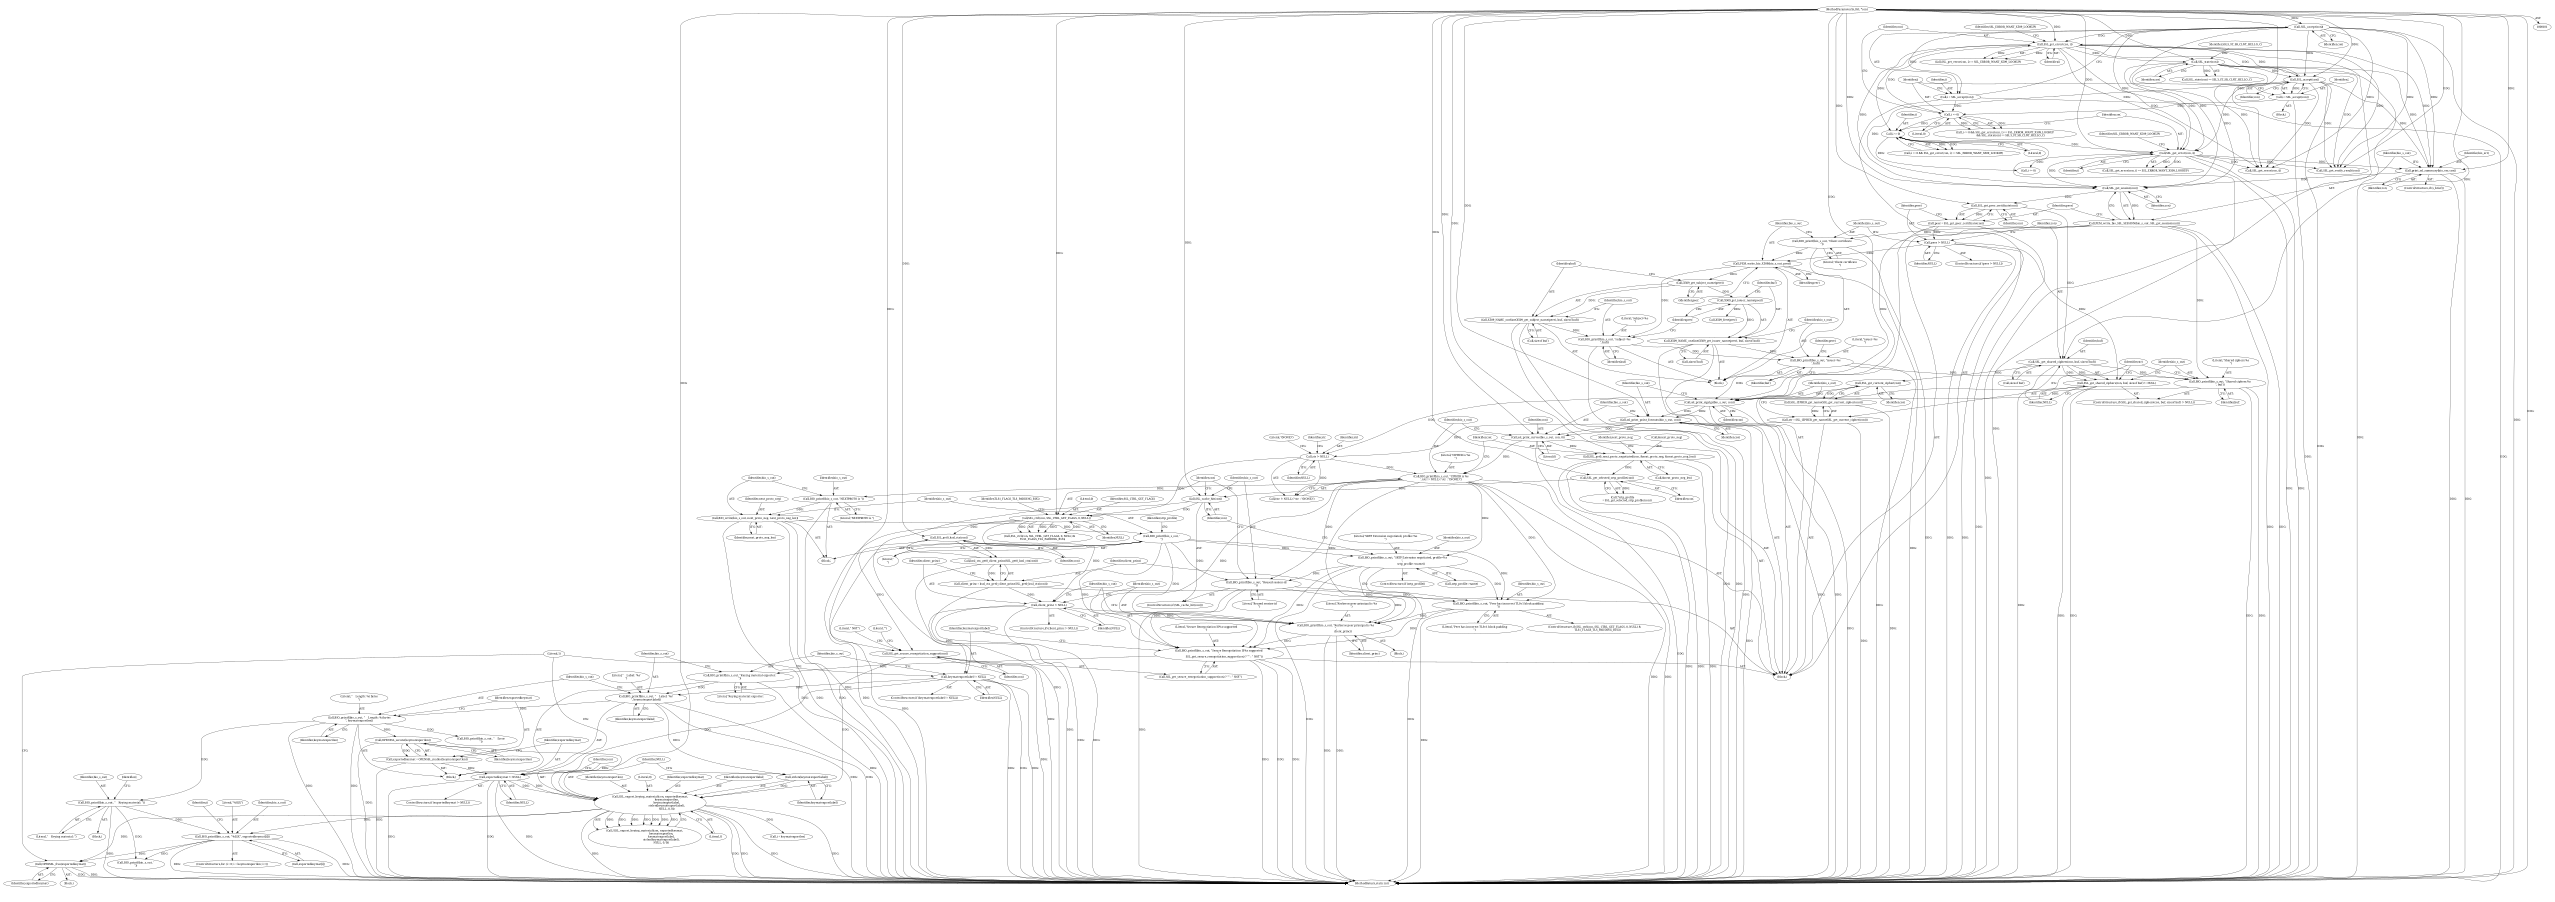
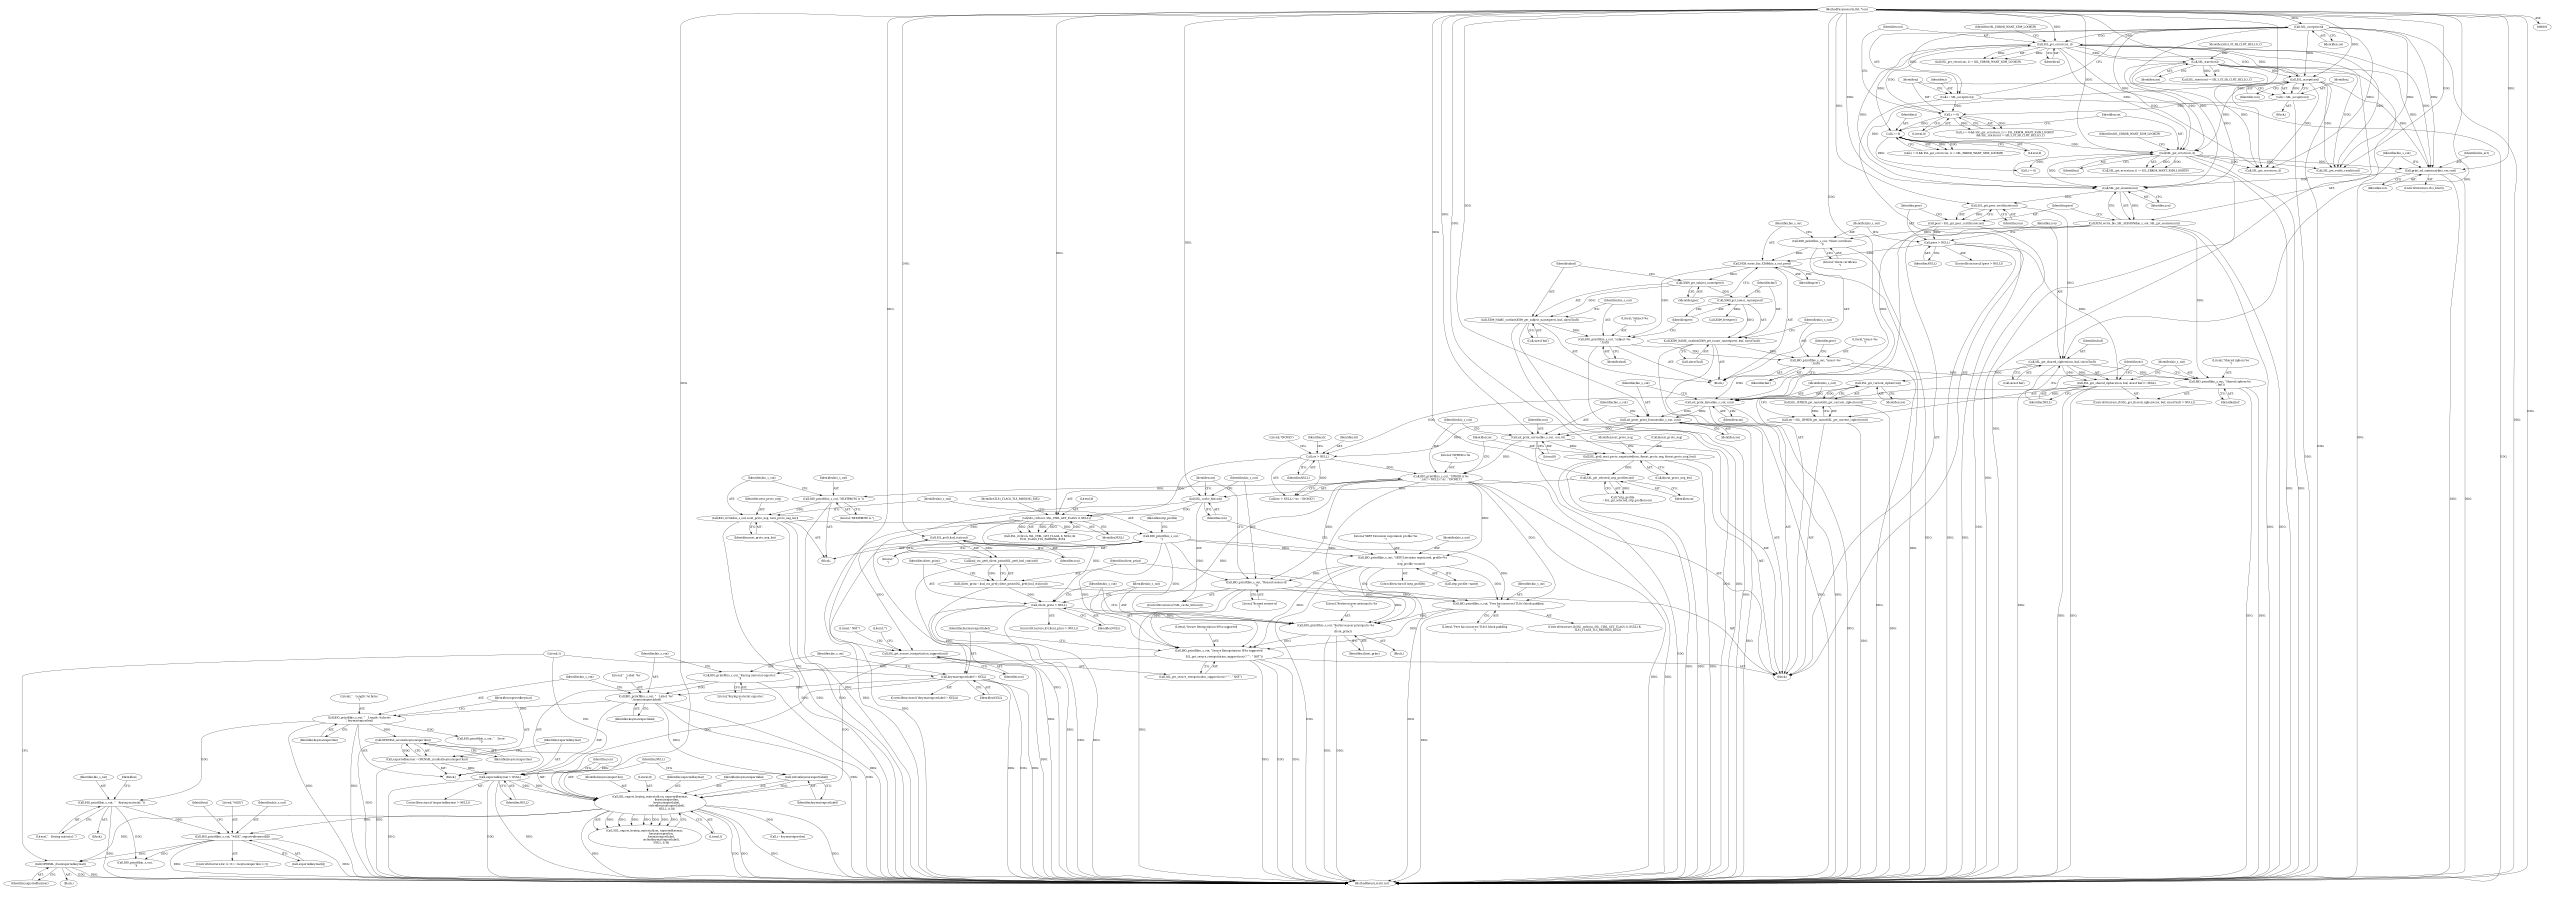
(1710, 402) -> (1710, 402)
(1132, 499) -> none
